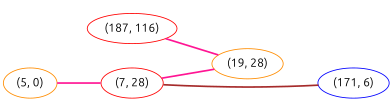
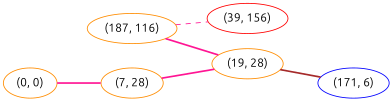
none -> (248, 18)
(132, 29) -> (132, 29)
(30, 83) -> (30, 83)
(132, 83) -> (132, 83)
(241, 87) -> (300, 73)
